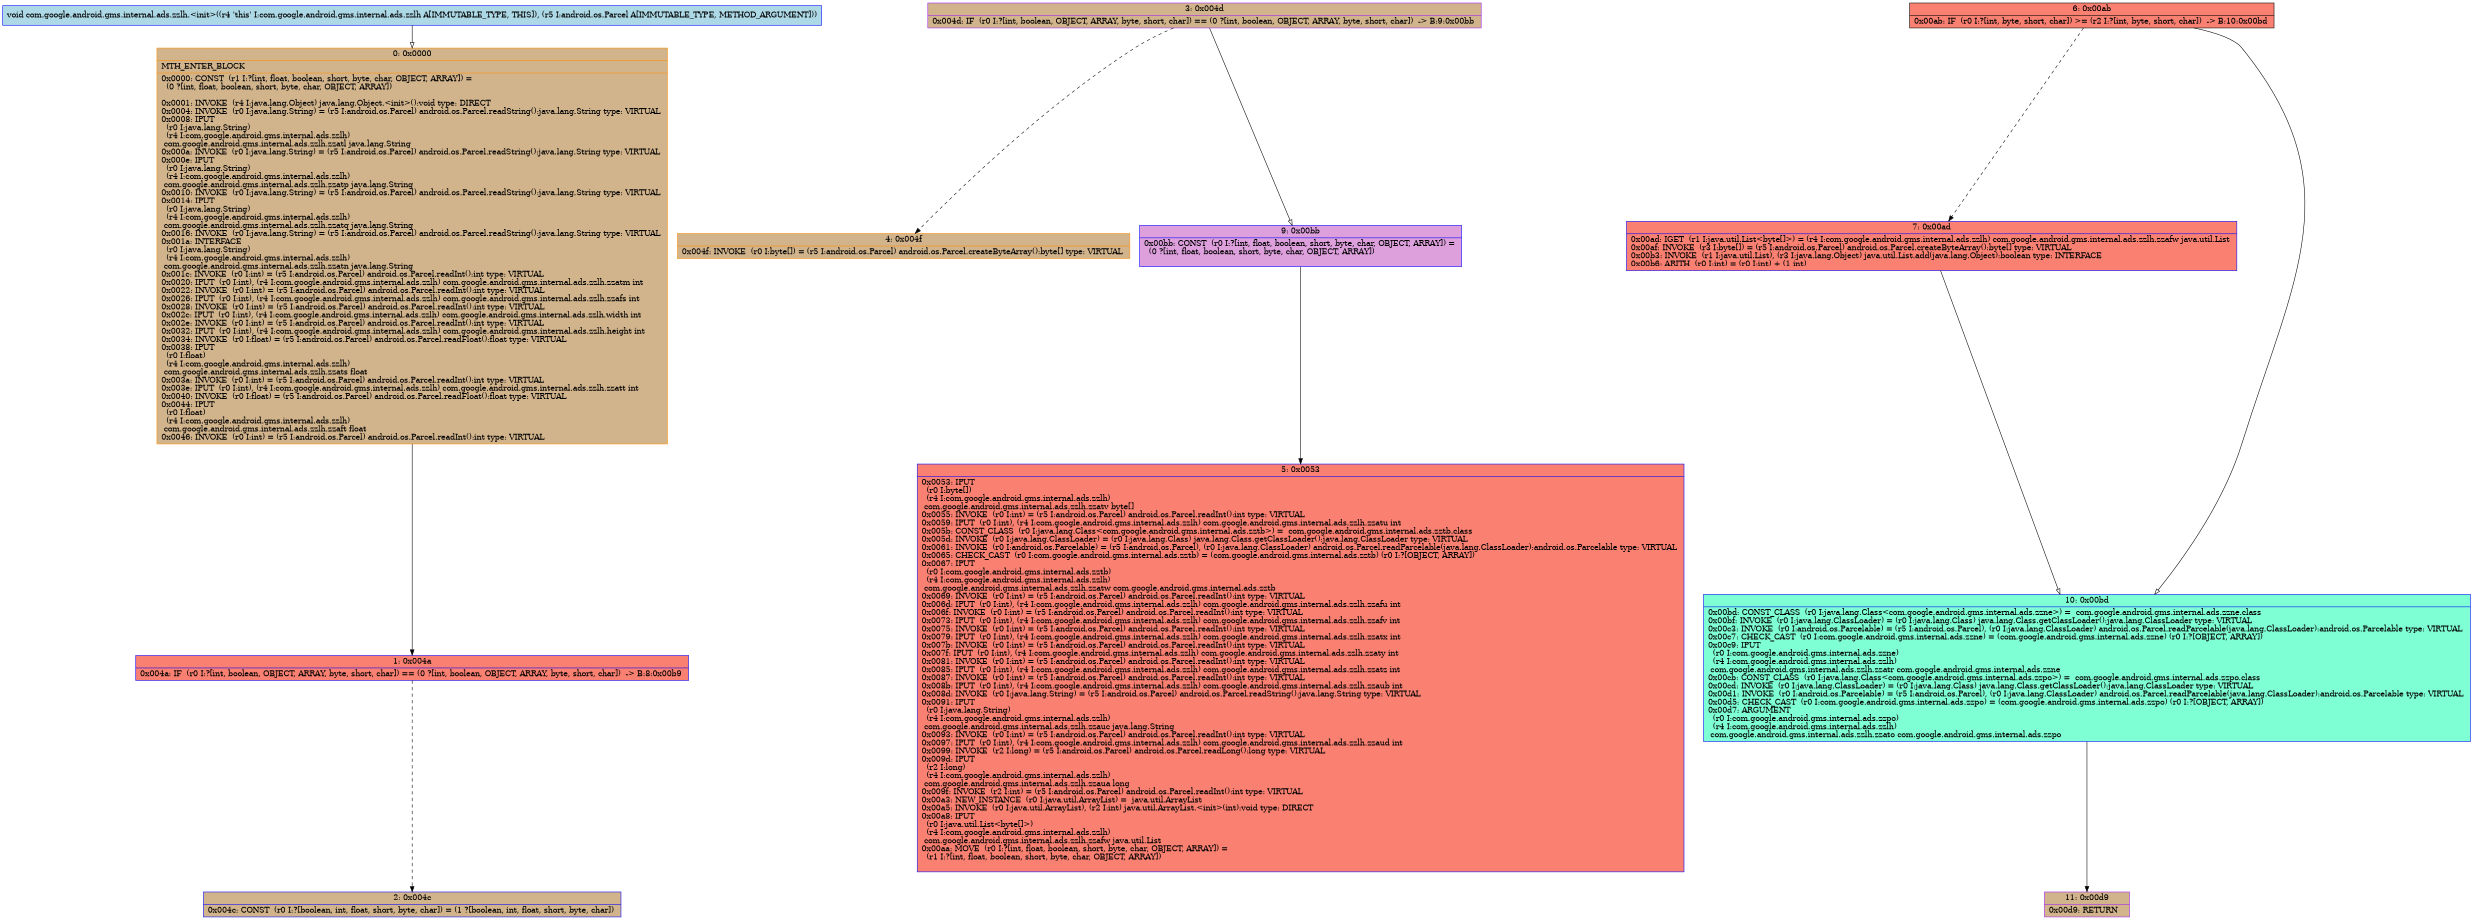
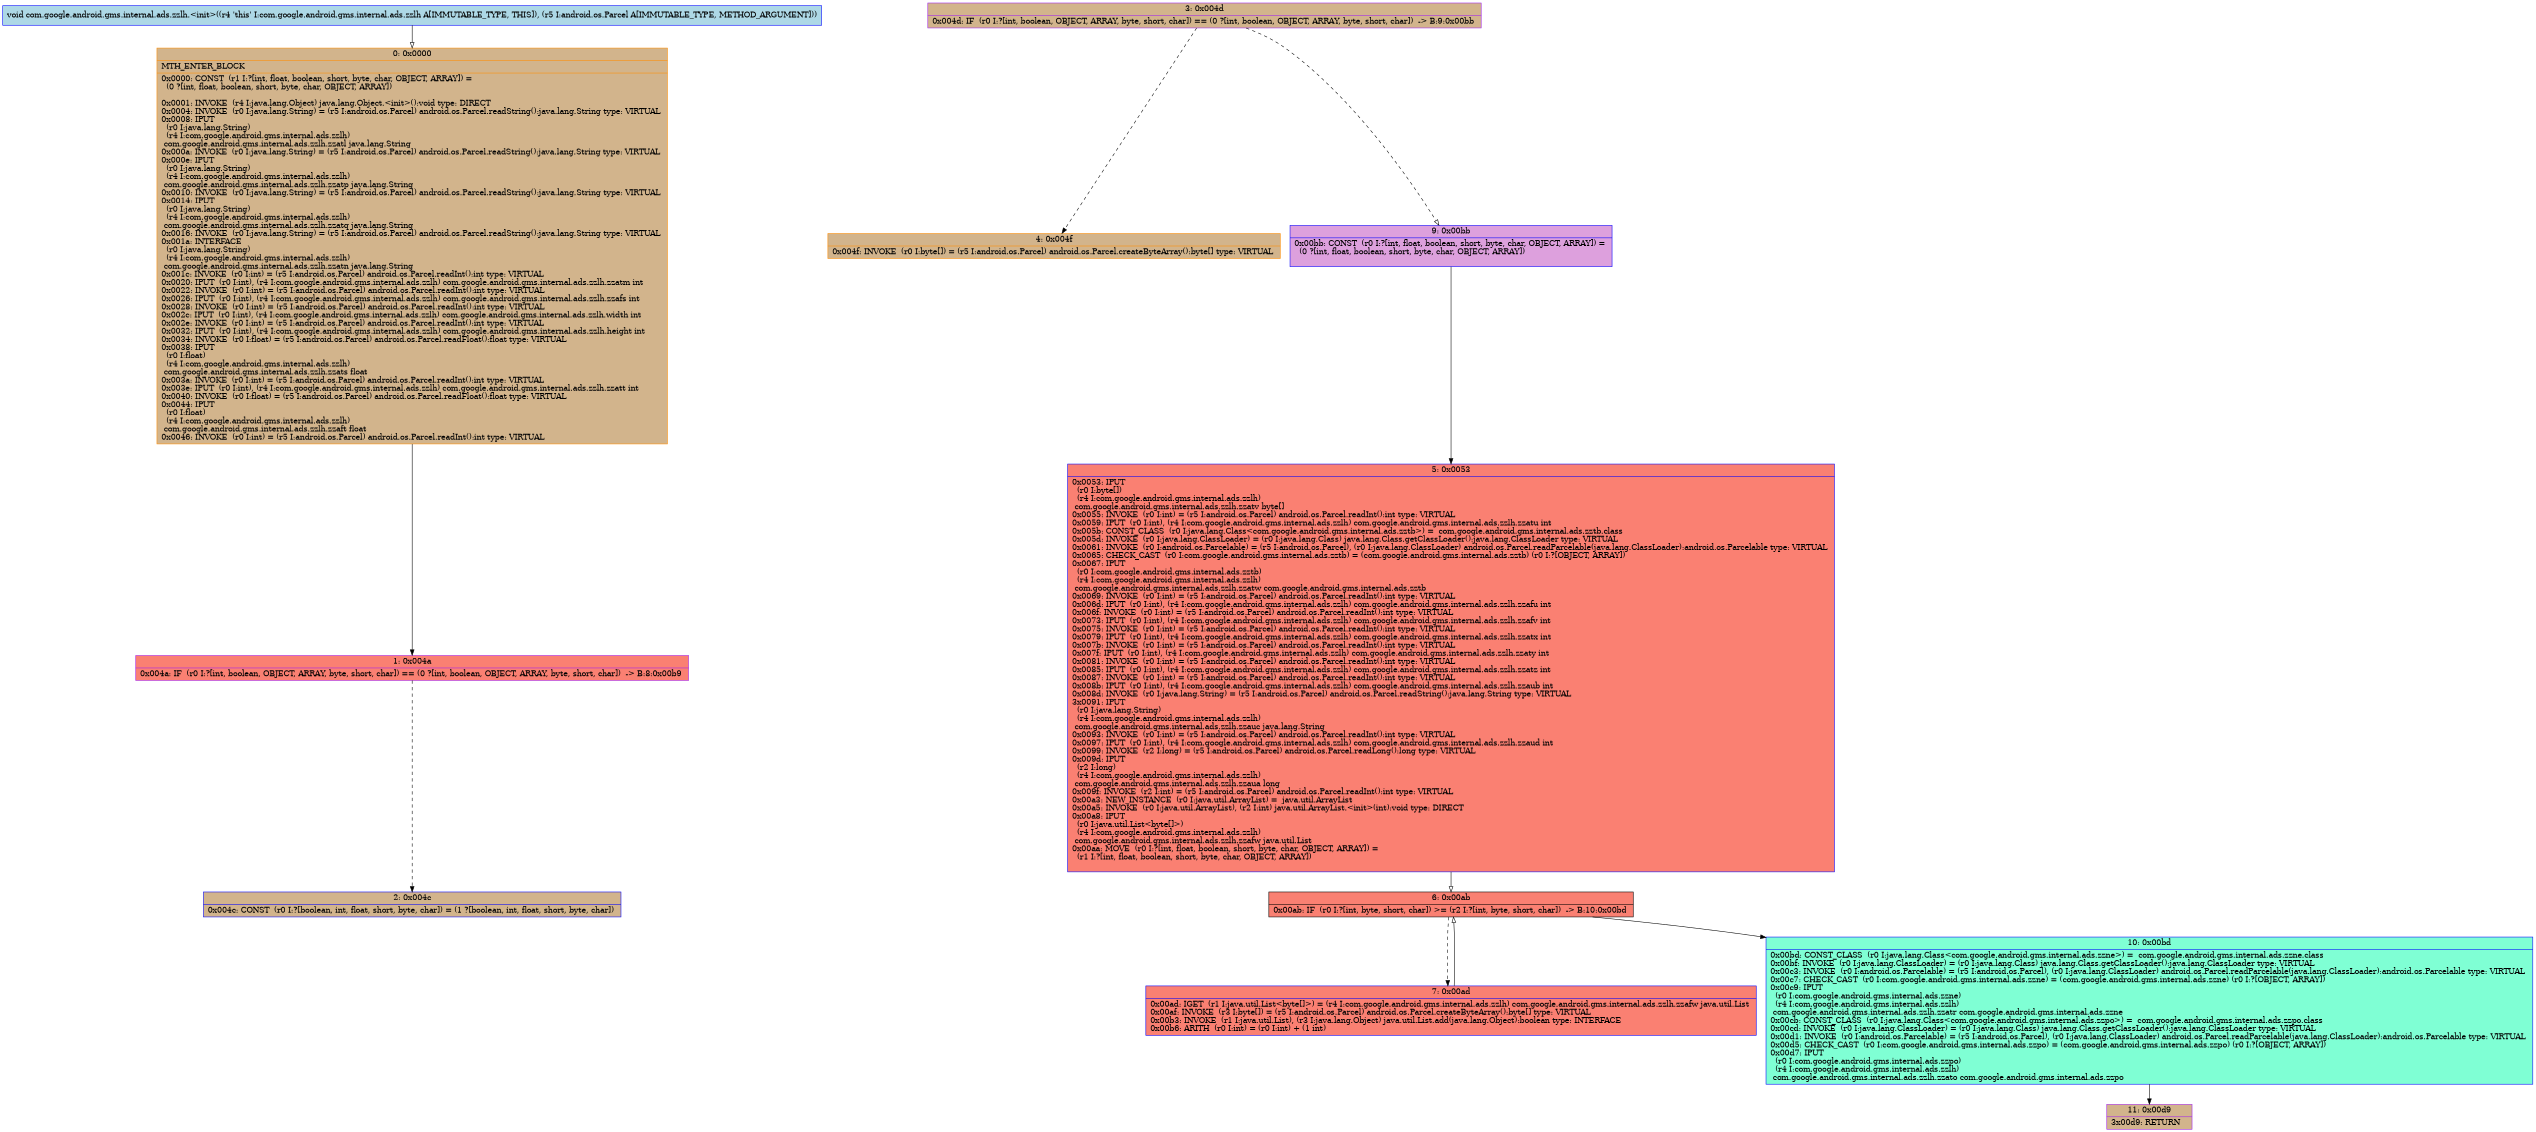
(1250, 124) -> (1354, 111)
(2289, 300) -> (1677, 926)
(1999, 430) -> (1455, 954)
(412, 668) -> (412, 668)
(951, 702) -> (1101, 702)
(1752, 711) -> (1799, 1053)
none -> (1451, 879)
(2087, 910) -> (2149, 1123)
